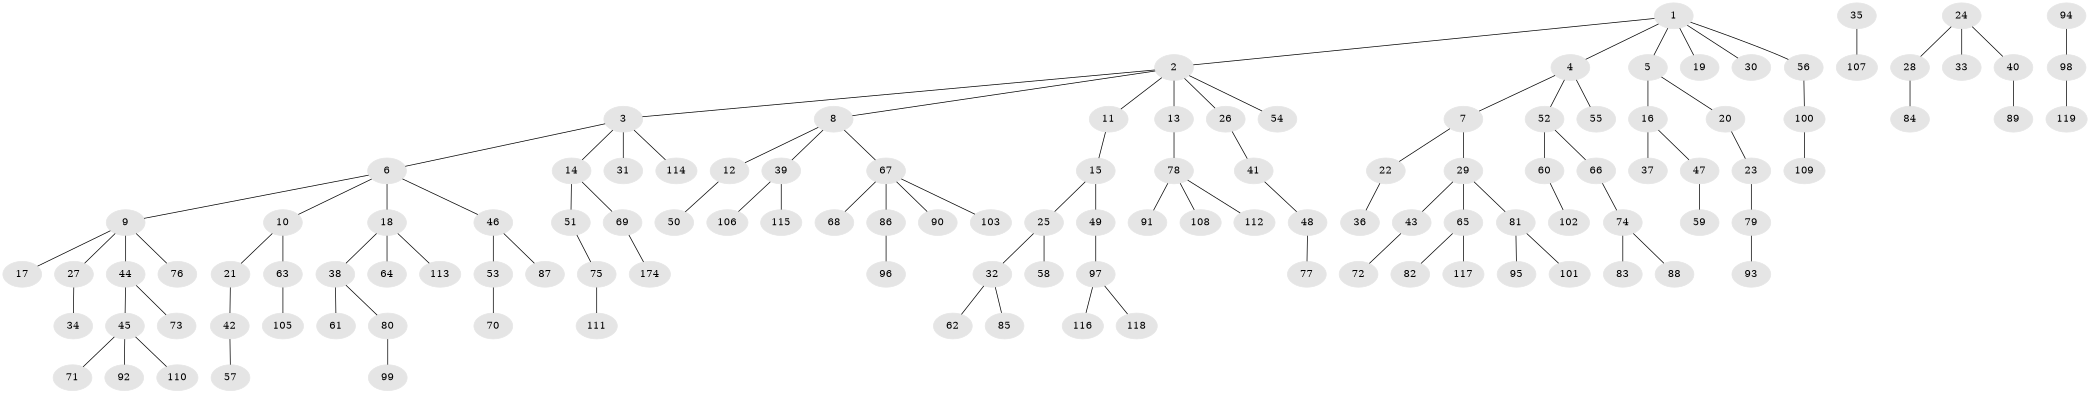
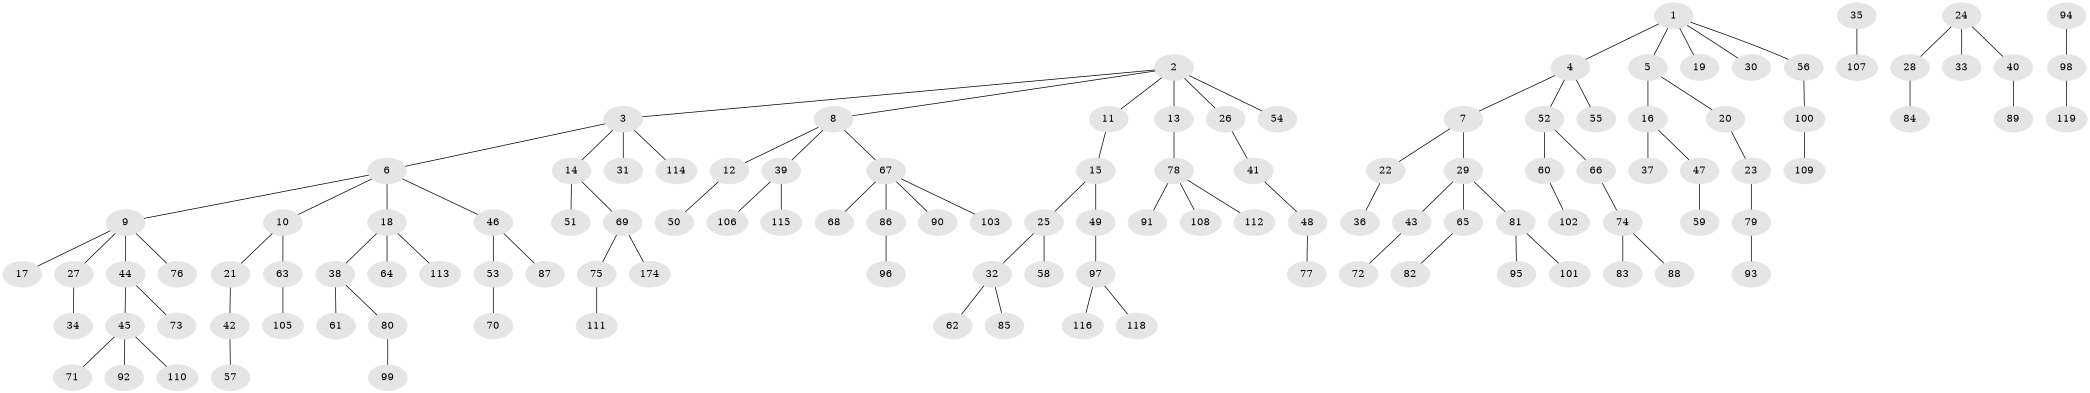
(1424, 42) -> none
(584, 248) -> (610, 248)
(1463, 274) -> none
